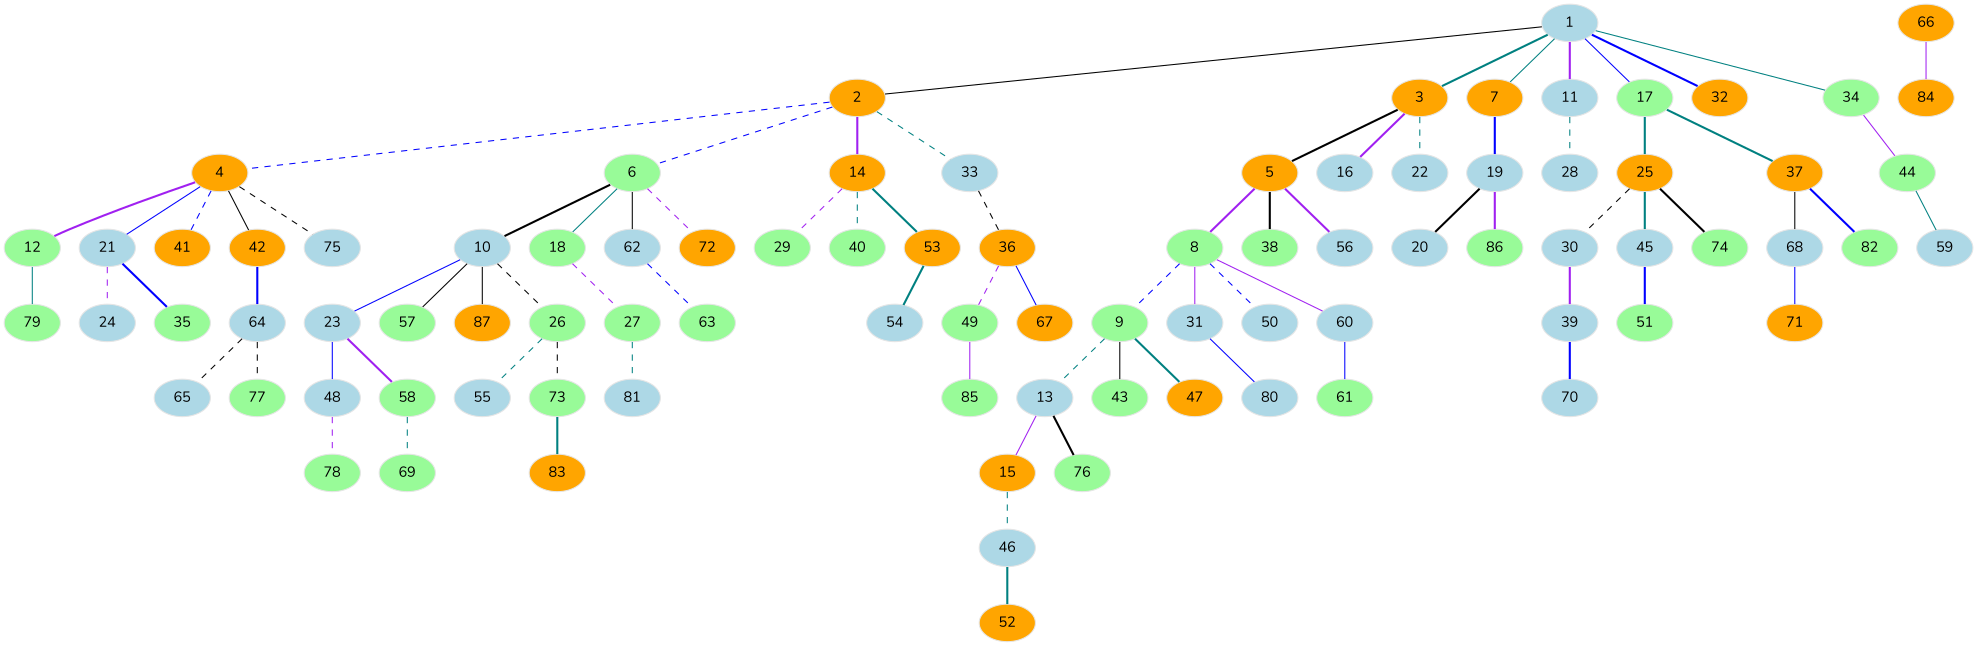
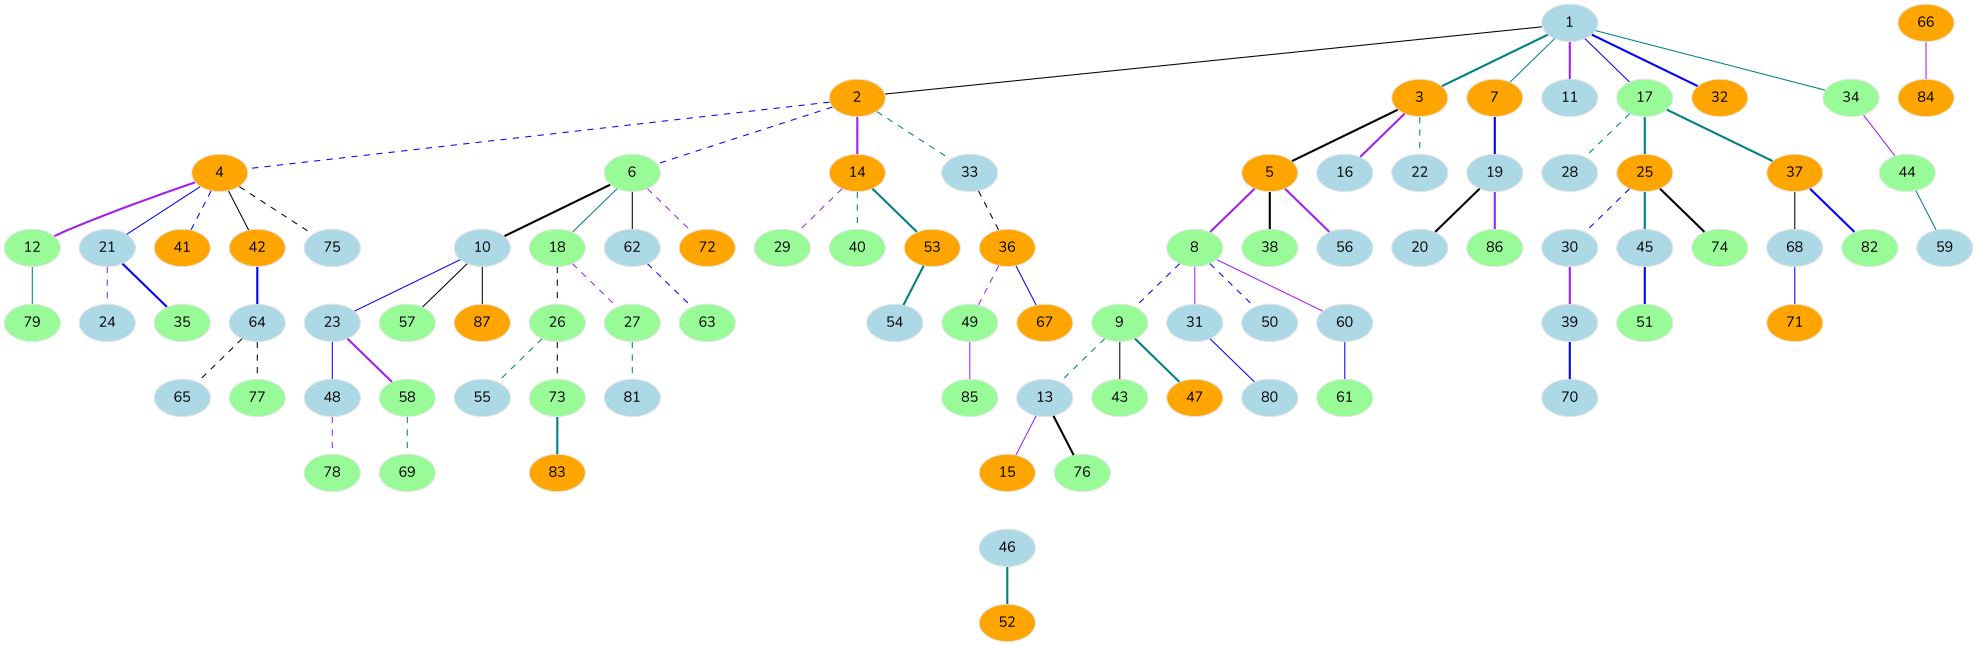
(1570, 136) -> (1607, 135)
(1607, 210) -> (1607, 210)
(520, 285) -> (557, 286)
(1007, 511) -> none
